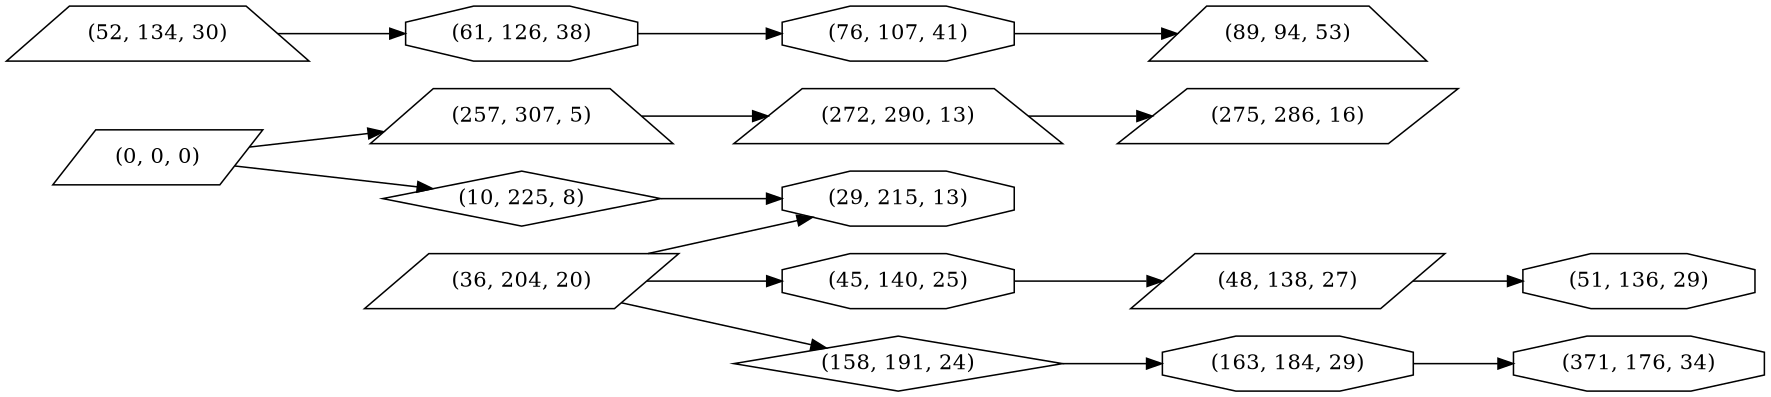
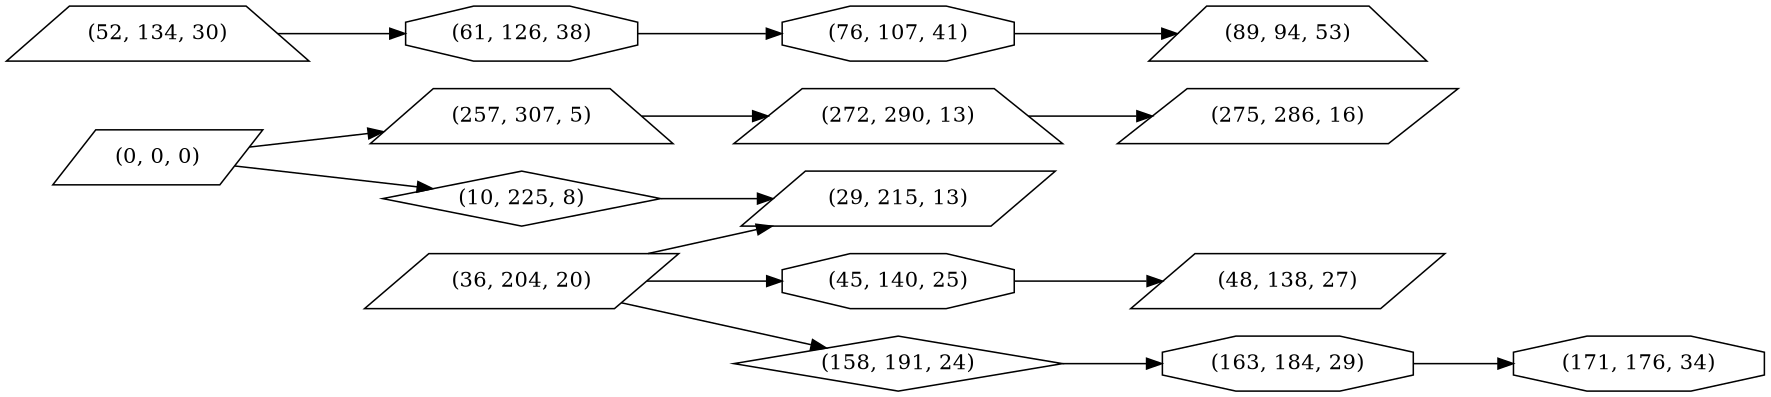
(898, 199) -> (898, 199)
(1639, 281) -> none
(1639, 364) -> (1639, 364)
